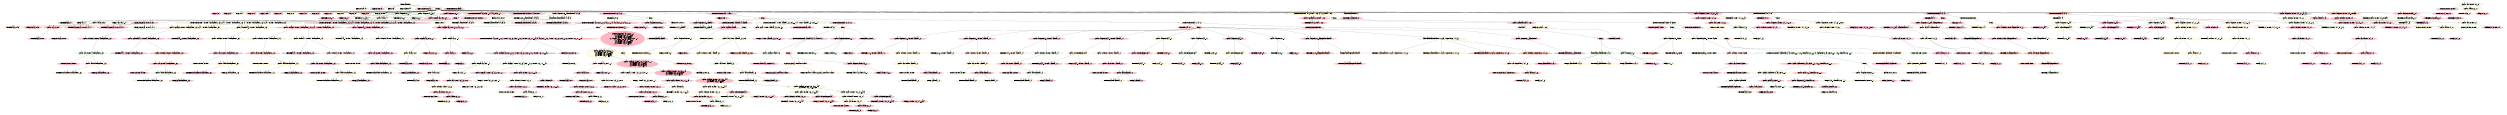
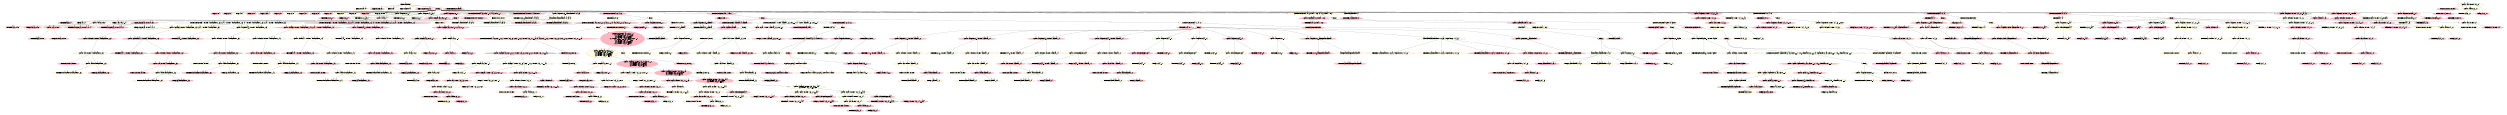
(764, 64) -> (764, 64)
